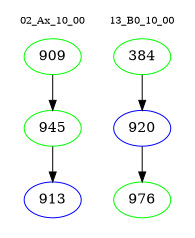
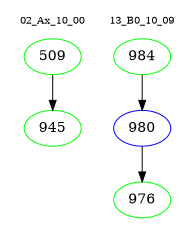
(142, 21) -> (142, 21)
(53, 57) -> (53, 57)
(142, 57) -> (142, 57)
(142, 128) -> (142, 128)
(53, 200) -> none
